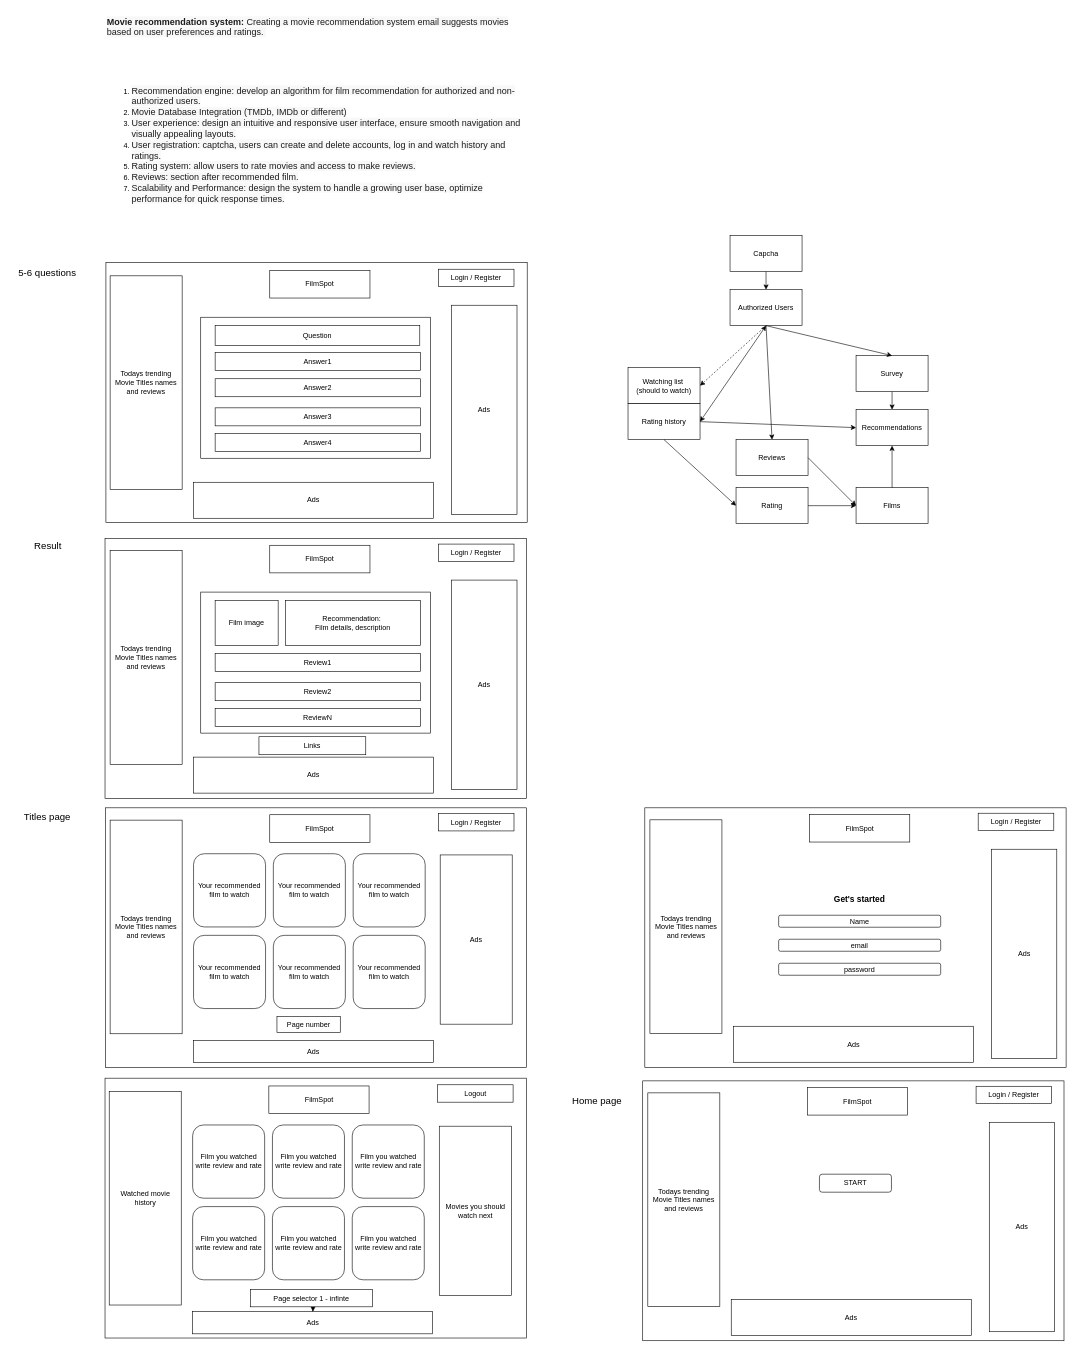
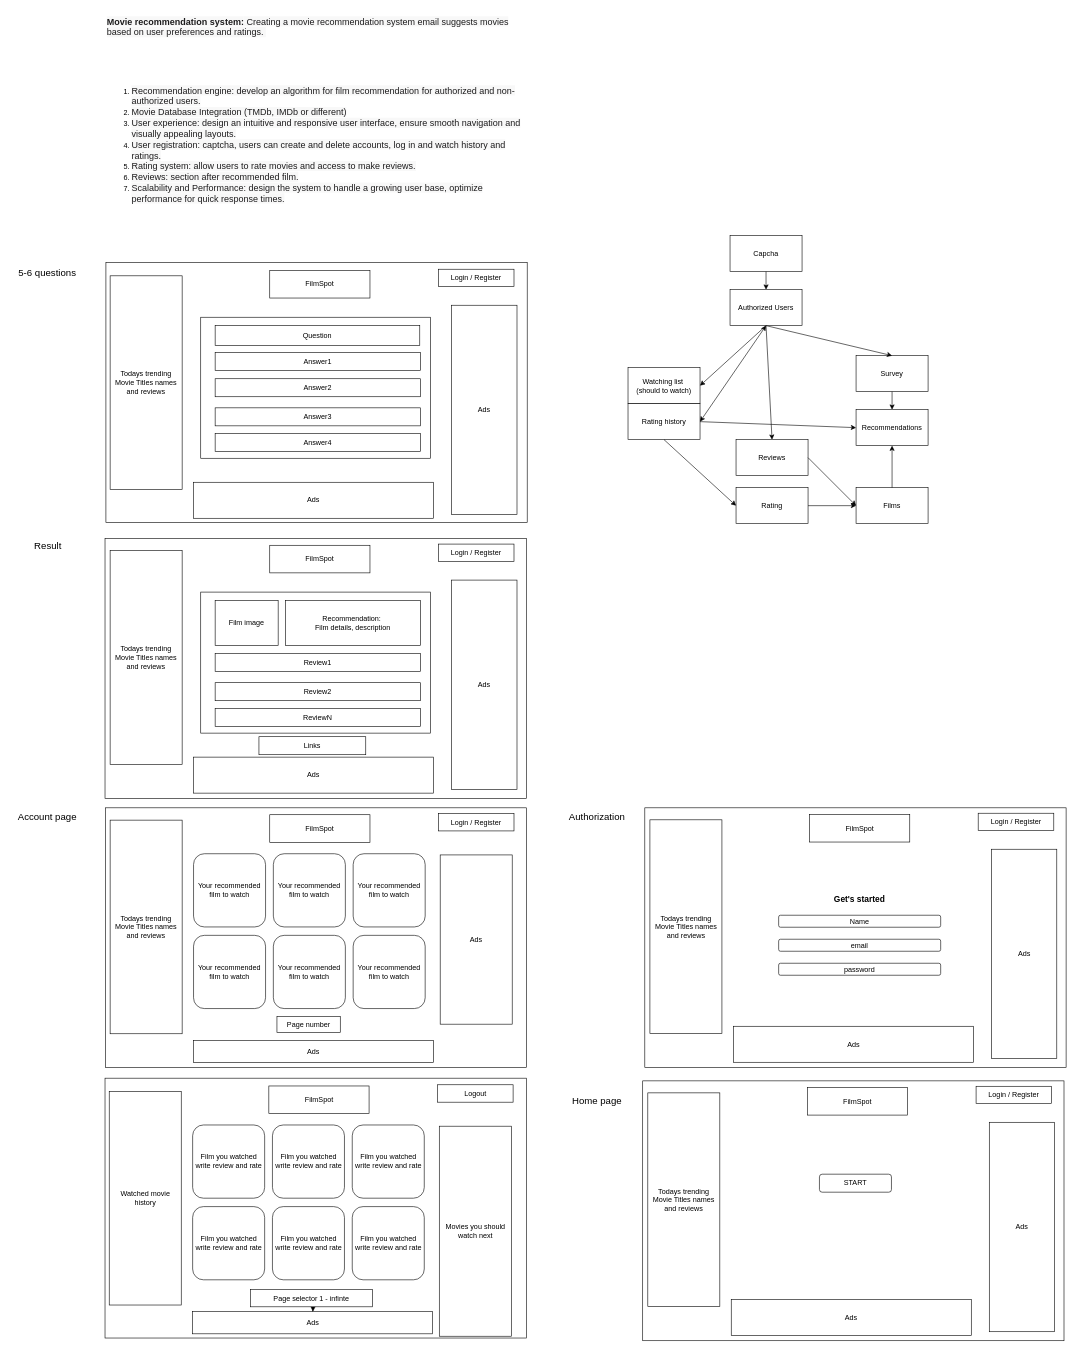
(731, 357) -> (731, 357)
(47, 816) -> (47, 816)
none -> (597, 816)
(475, 1211) -> (475, 1231)
